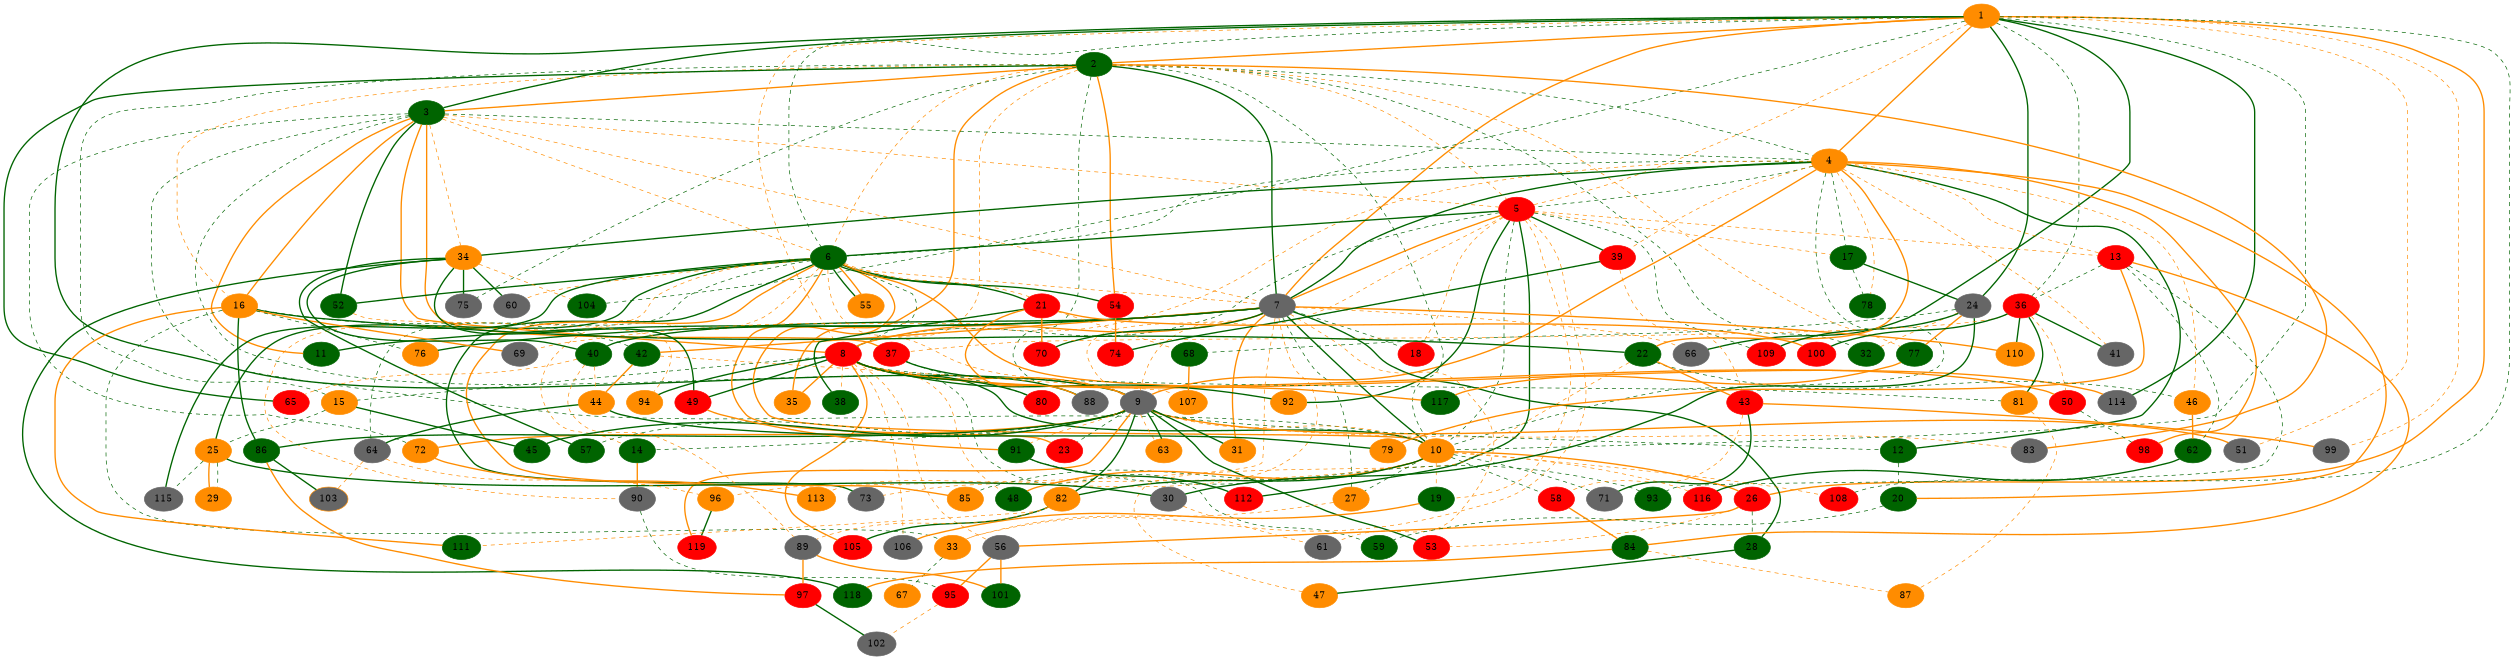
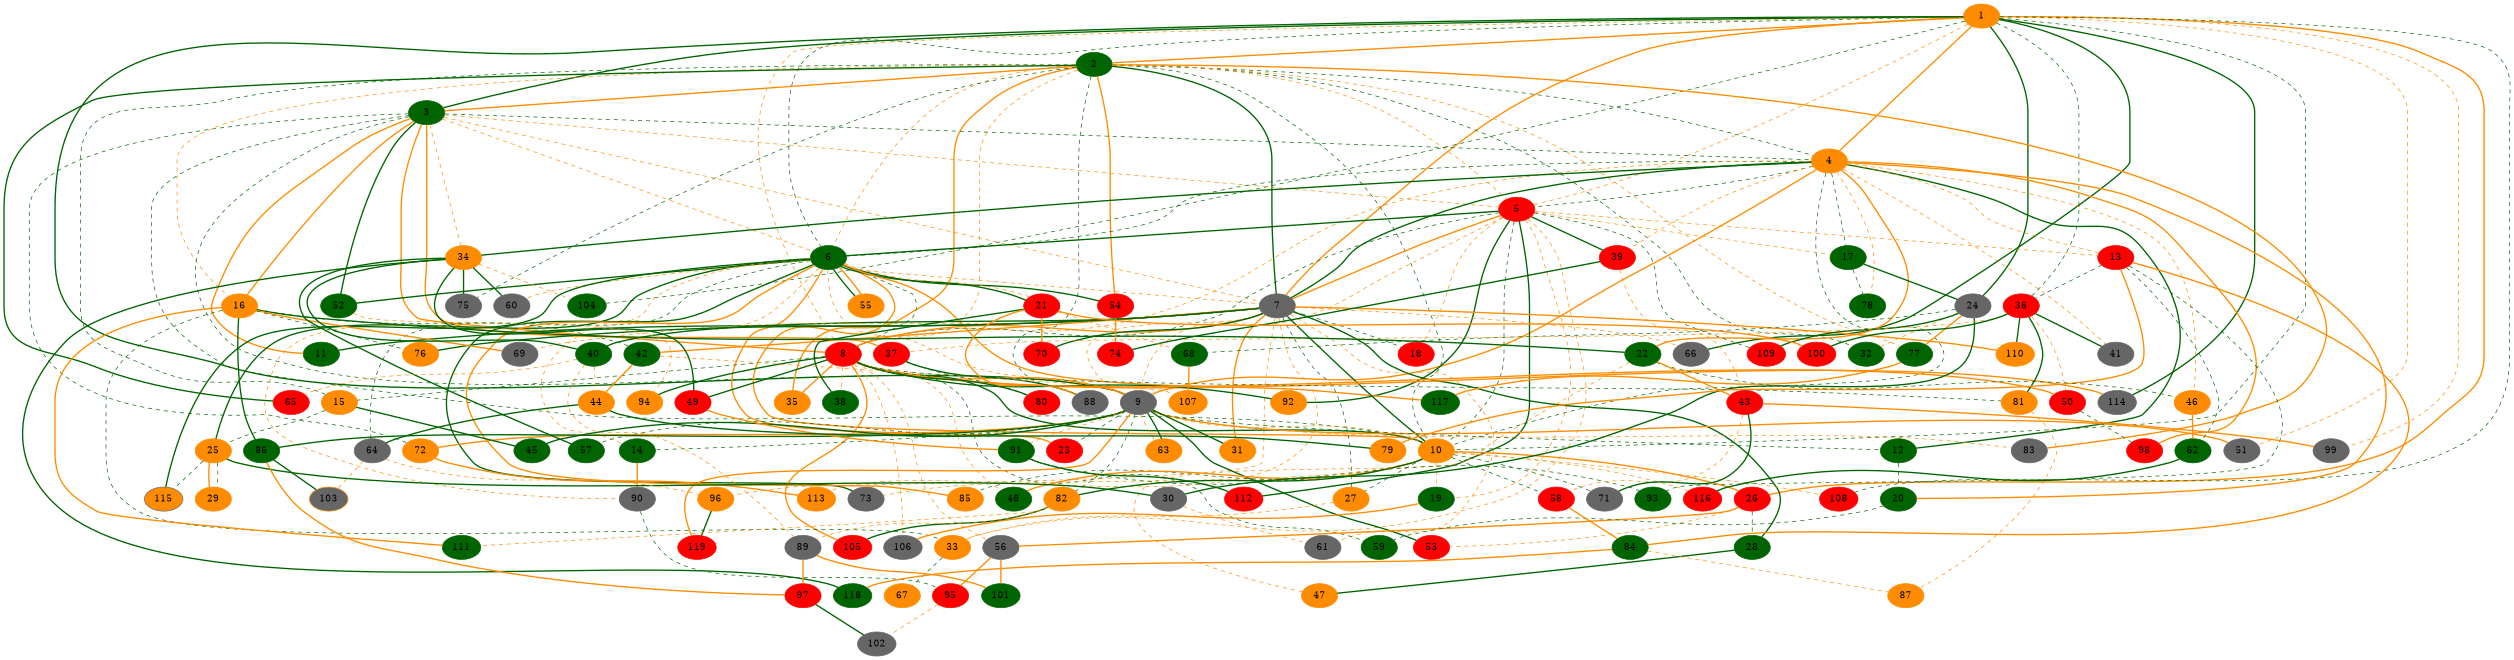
(1114, 459) -> (1114, 459)
(164, 499) -> (164, 499)
